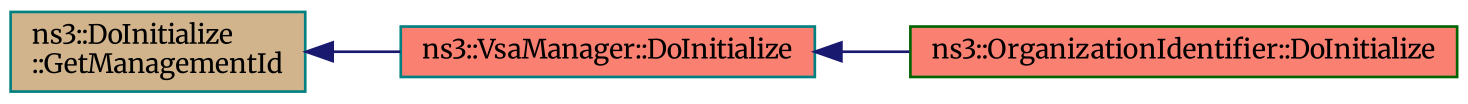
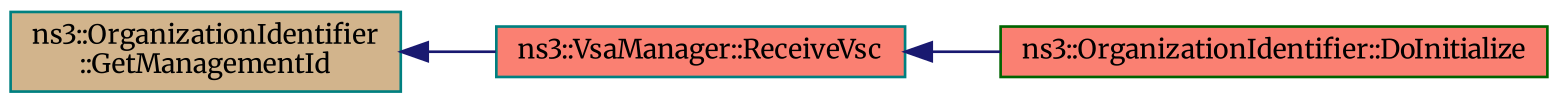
(158, 52) -> (206, 52)
(608, 52) -> (701, 52)
